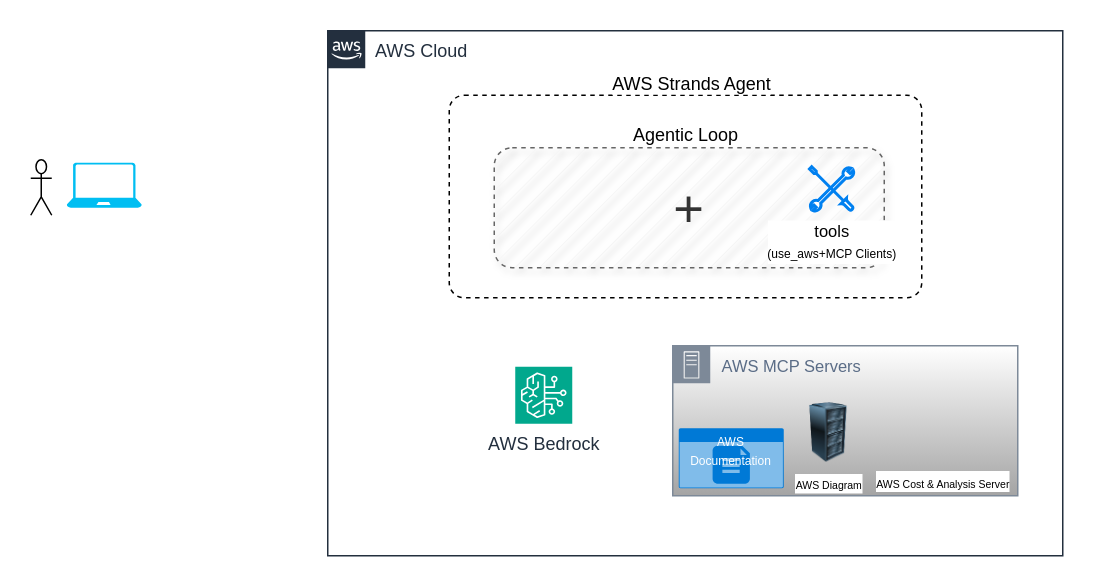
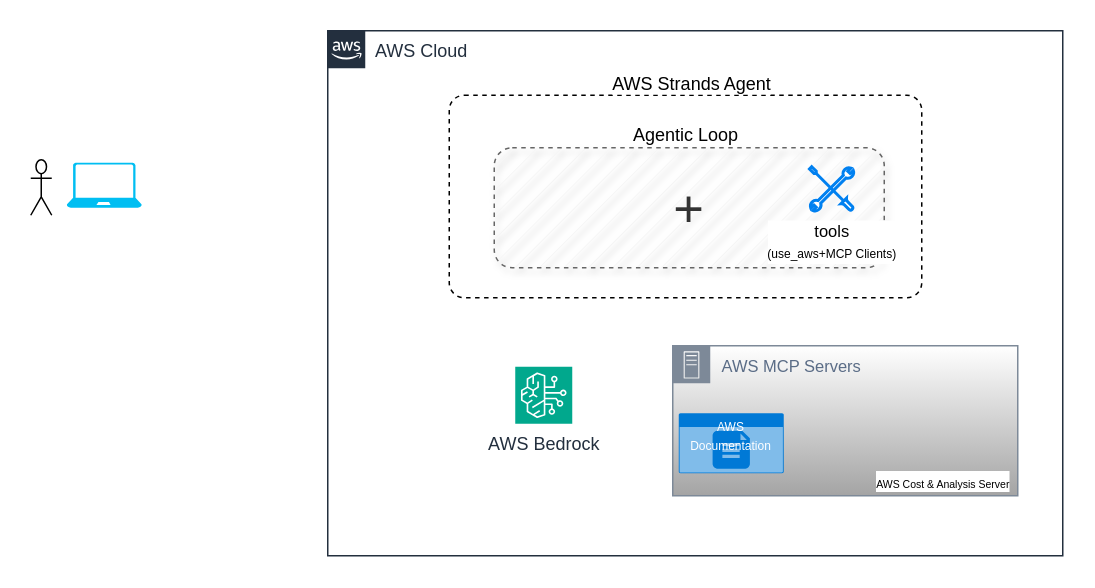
(829, 433) -> none
(731, 458) -> (731, 443)
